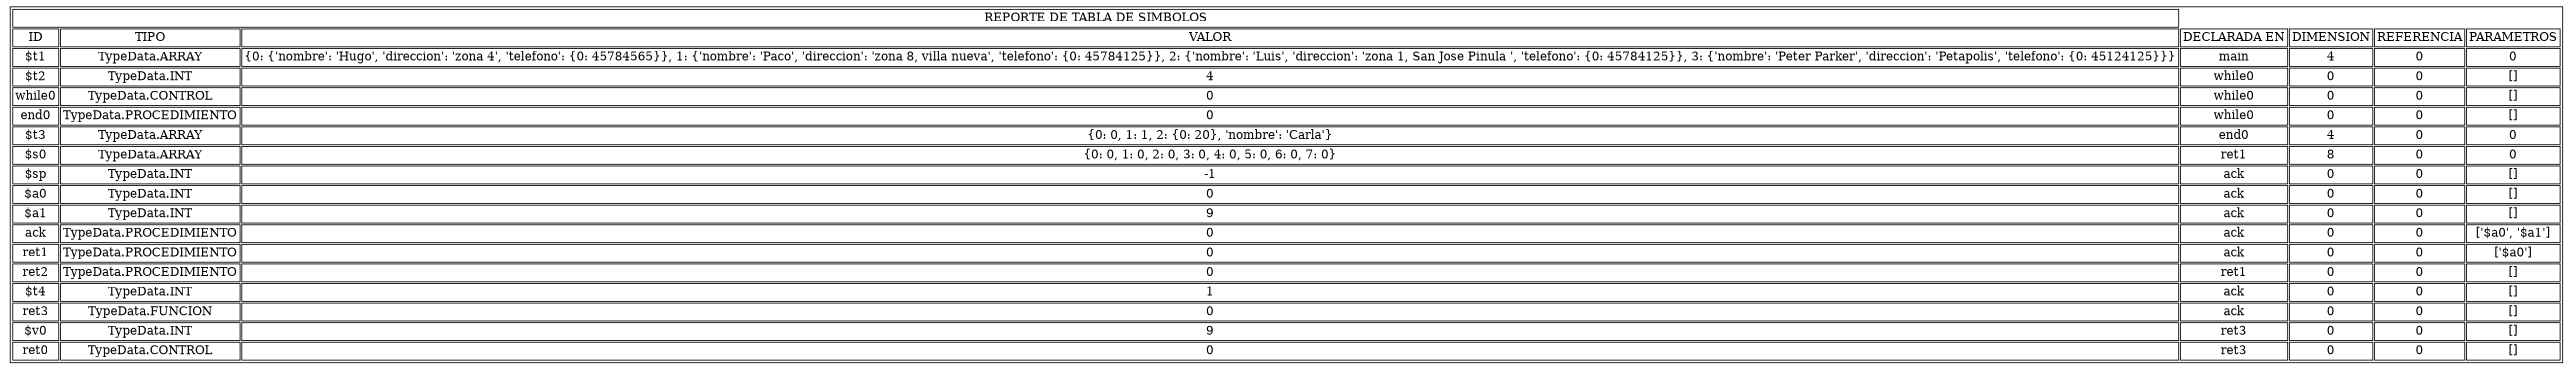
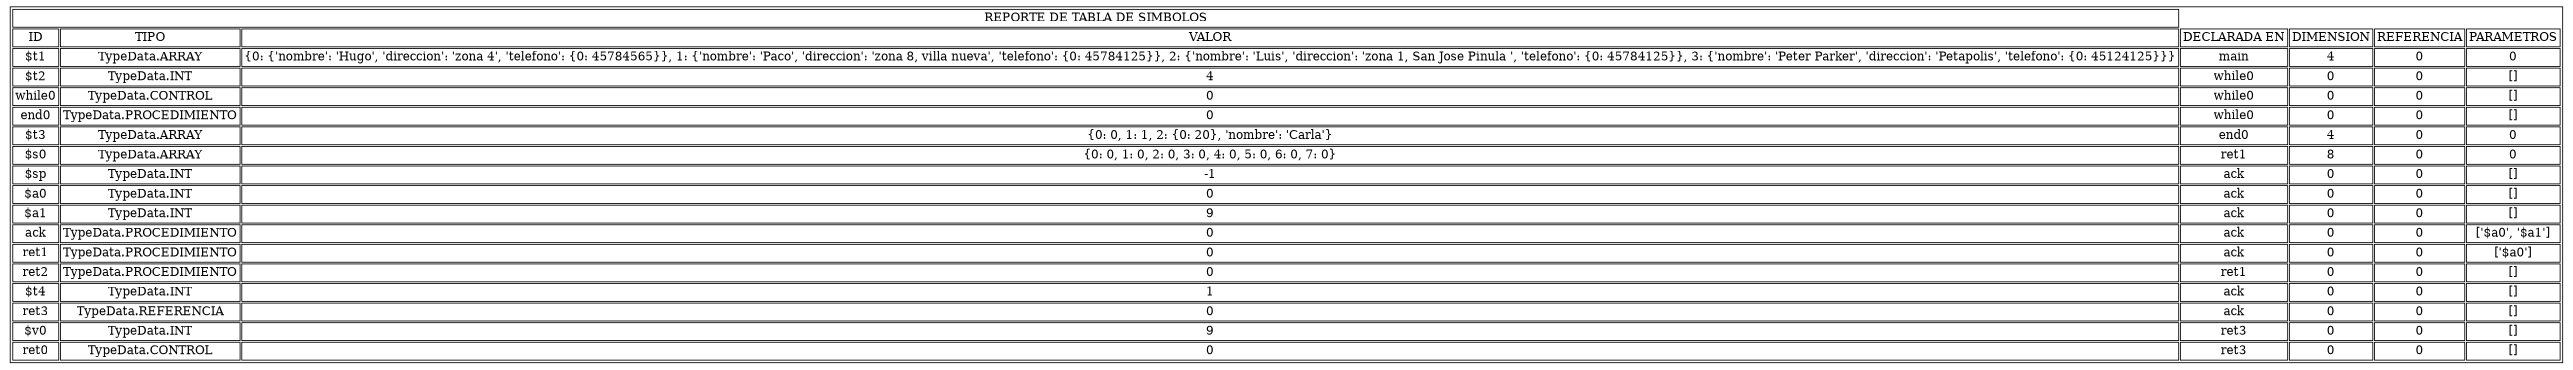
(150, 312) -> (150, 312)
